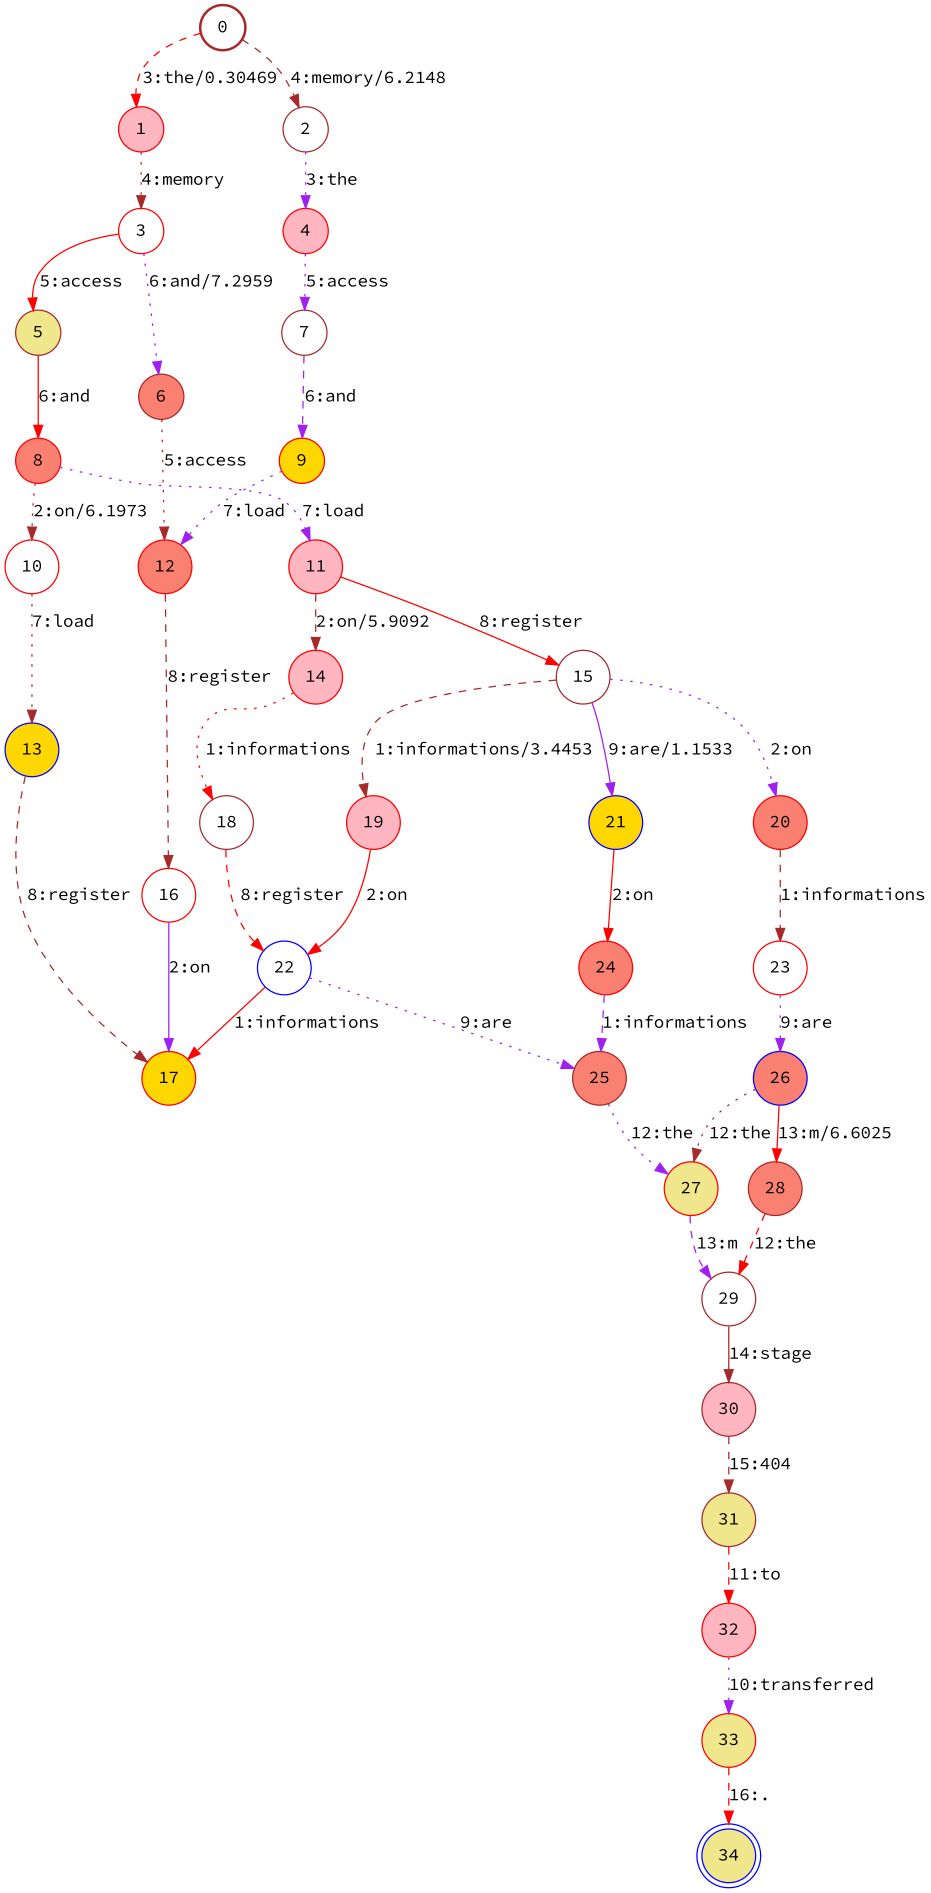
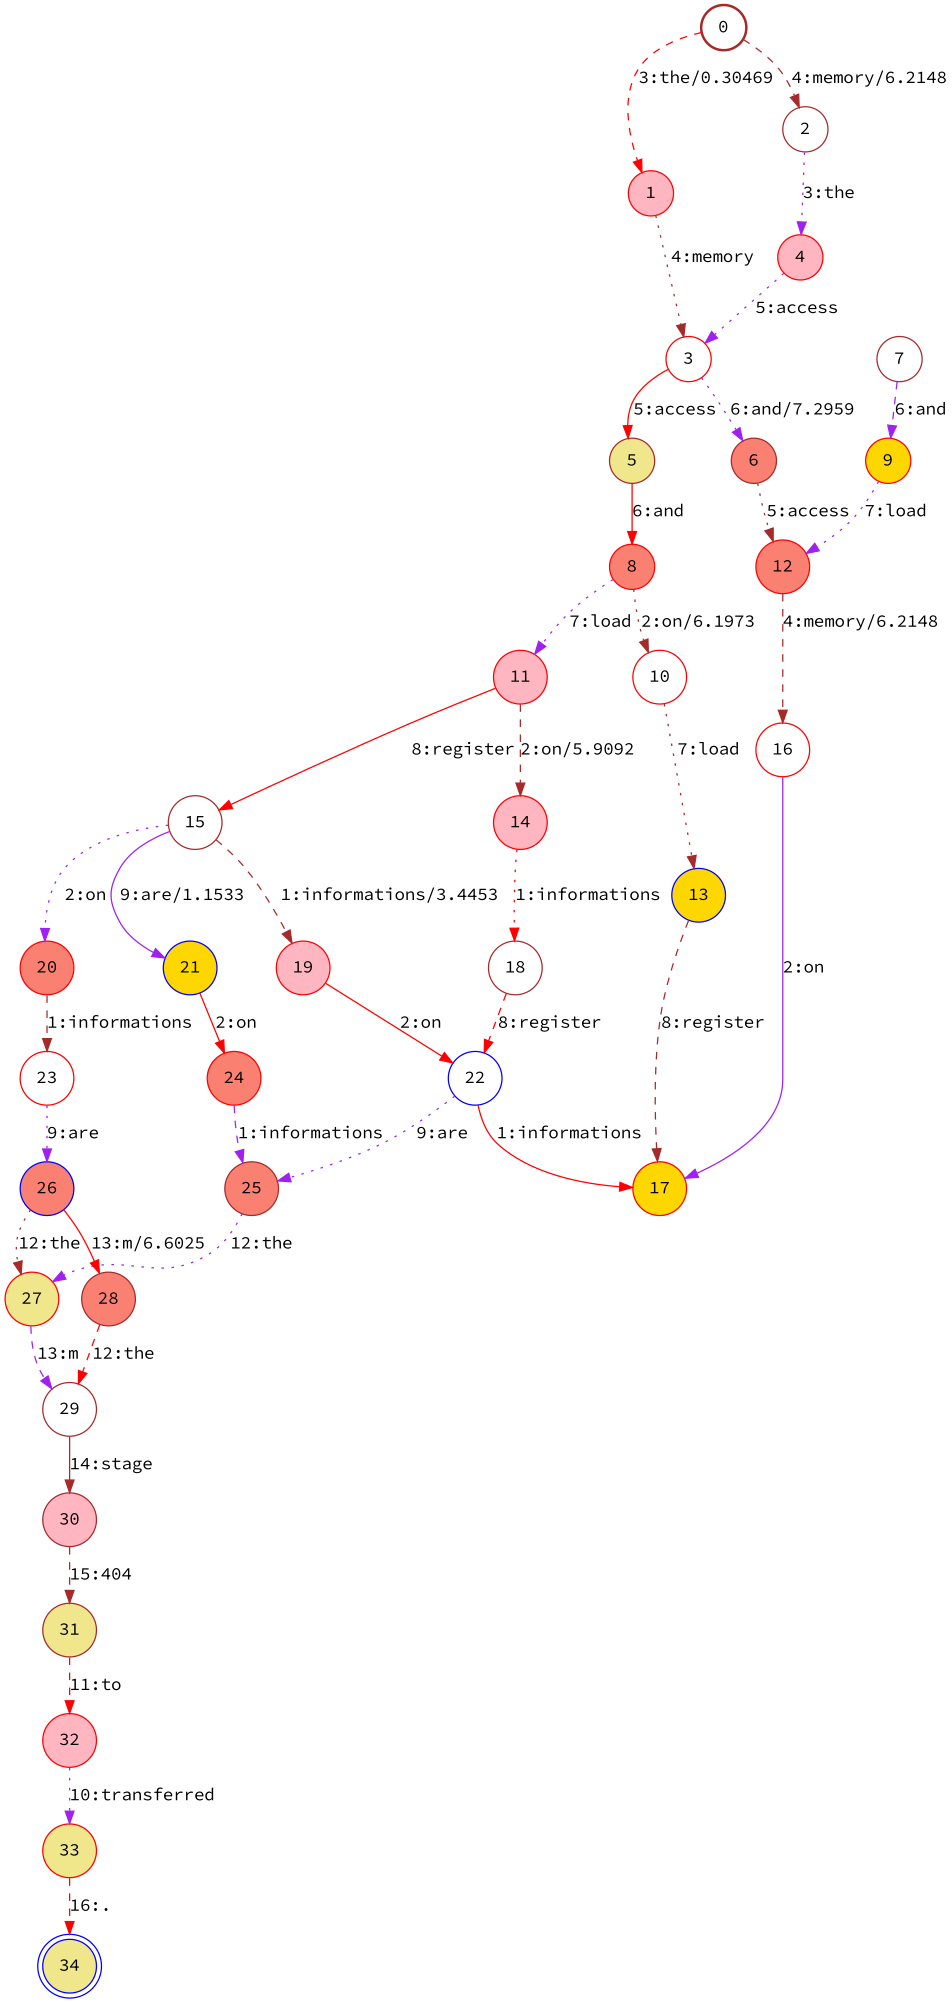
(305, 276) -> (749, 304)
(220, 677) -> (861, 622)
